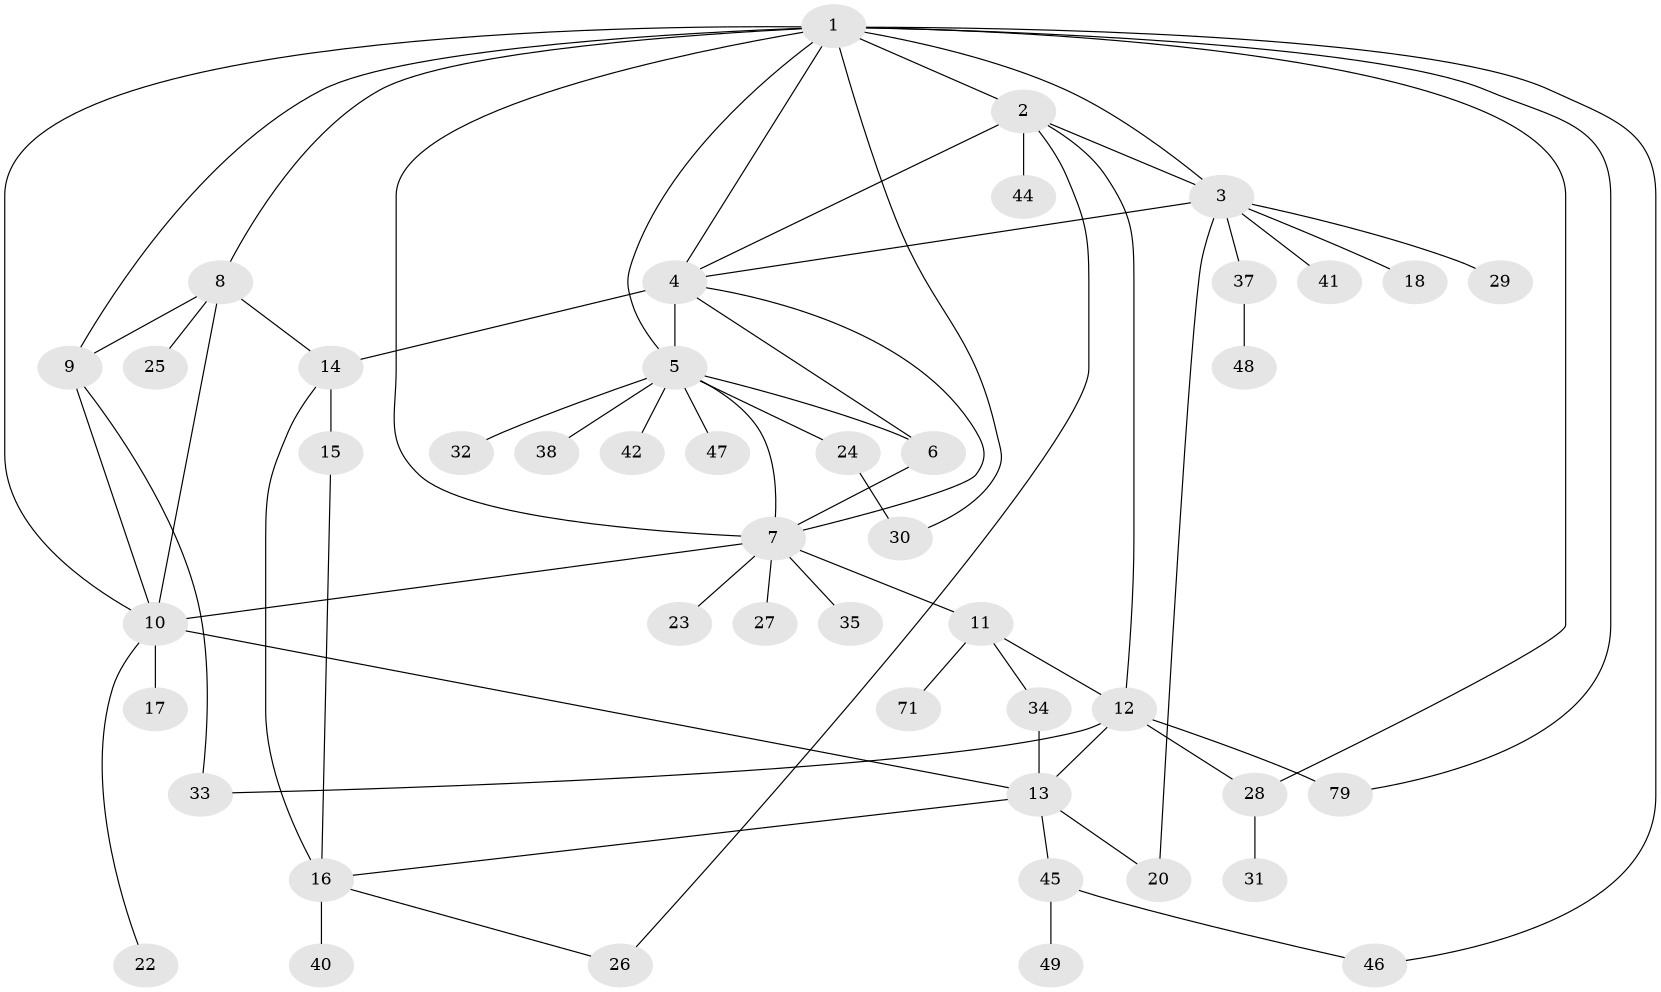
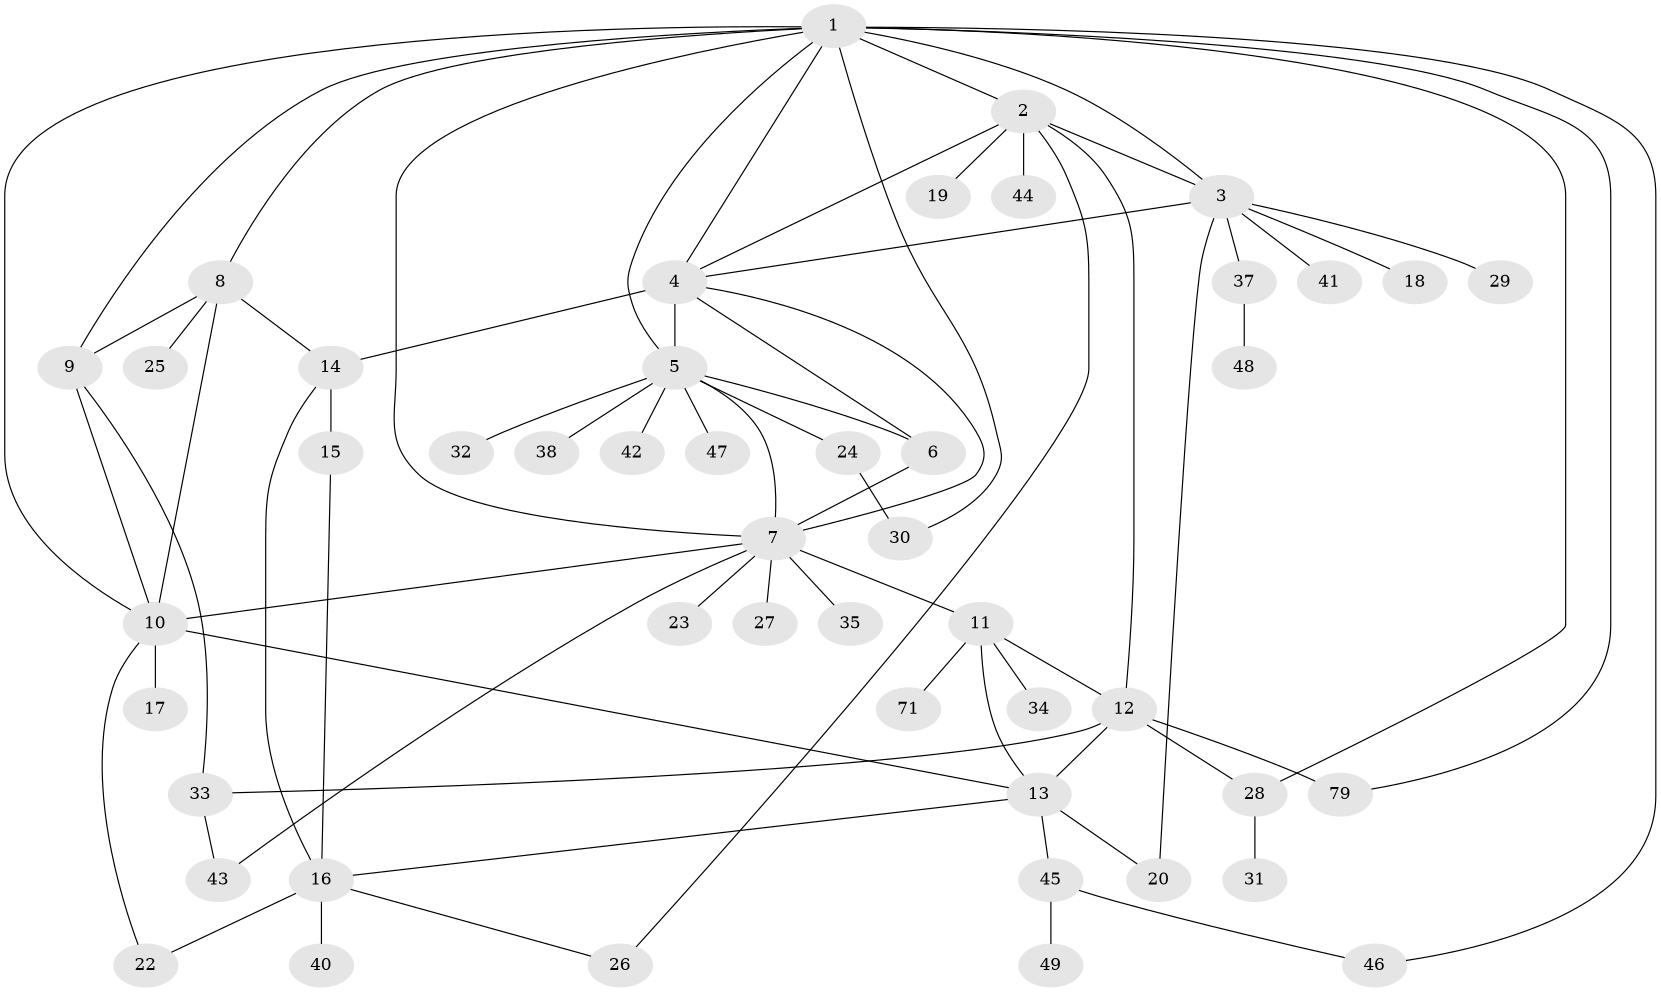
none -> (938, 197)
(1039, 752) -> (991, 714)
none -> (218, 880)
none -> (234, 923)
